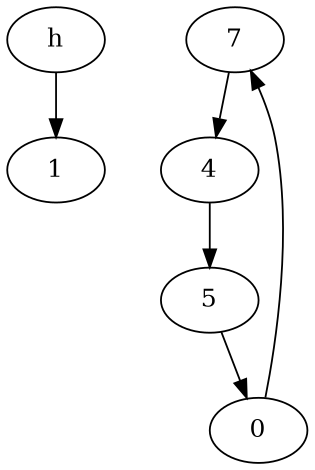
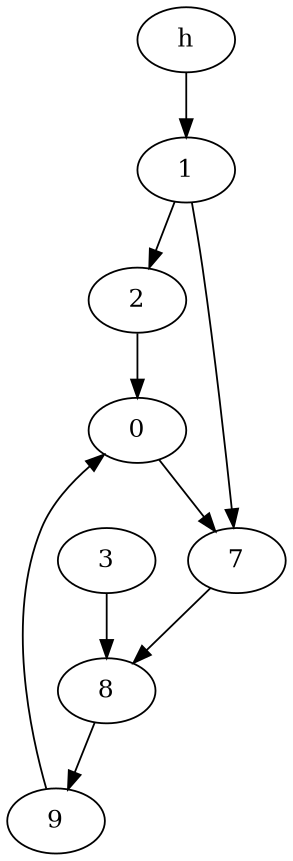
(210, 170) -> (107, 691)
none -> (137, 300)
(210, 300) -> (56, 821)
none -> (214, 356)
none -> (107, 561)
